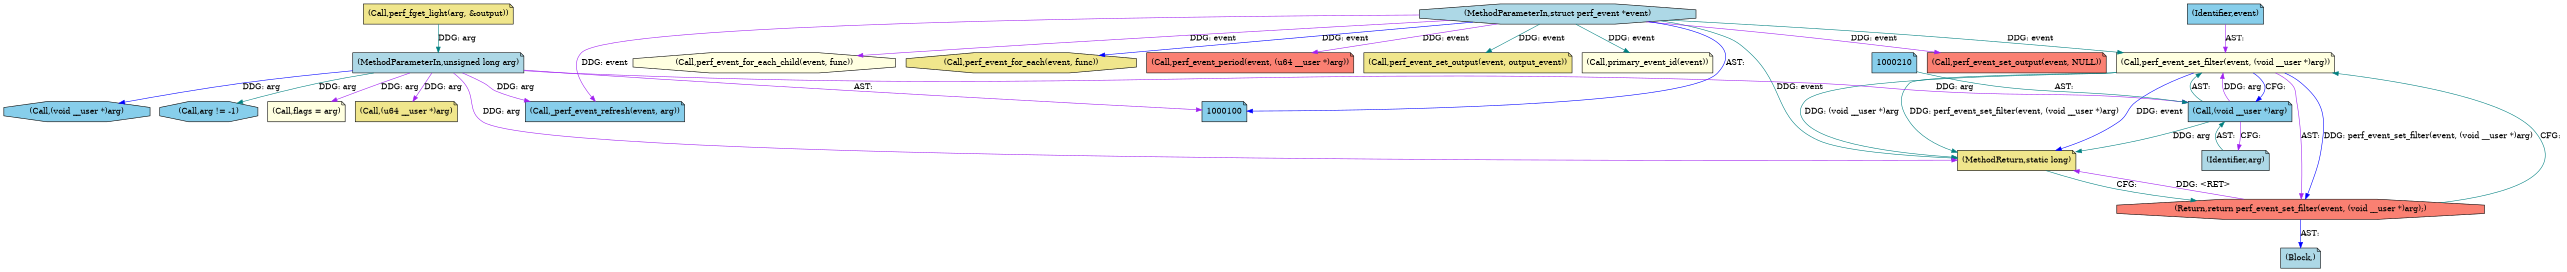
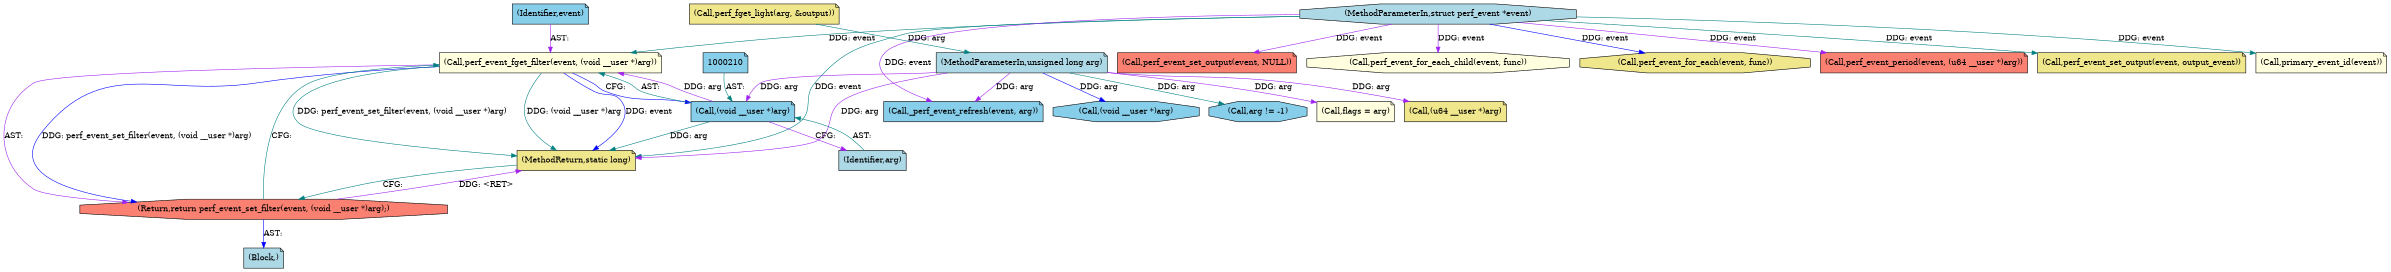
(2225, 63) -> (550, 63)
(1224, 112) -> none
